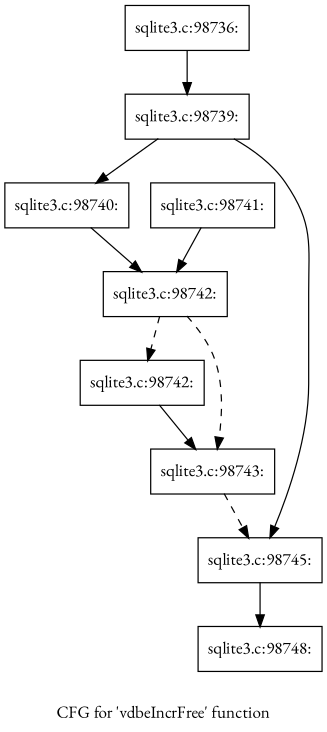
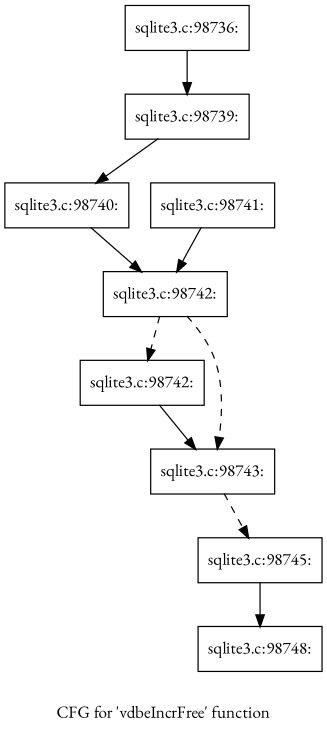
(309, 320) -> none
